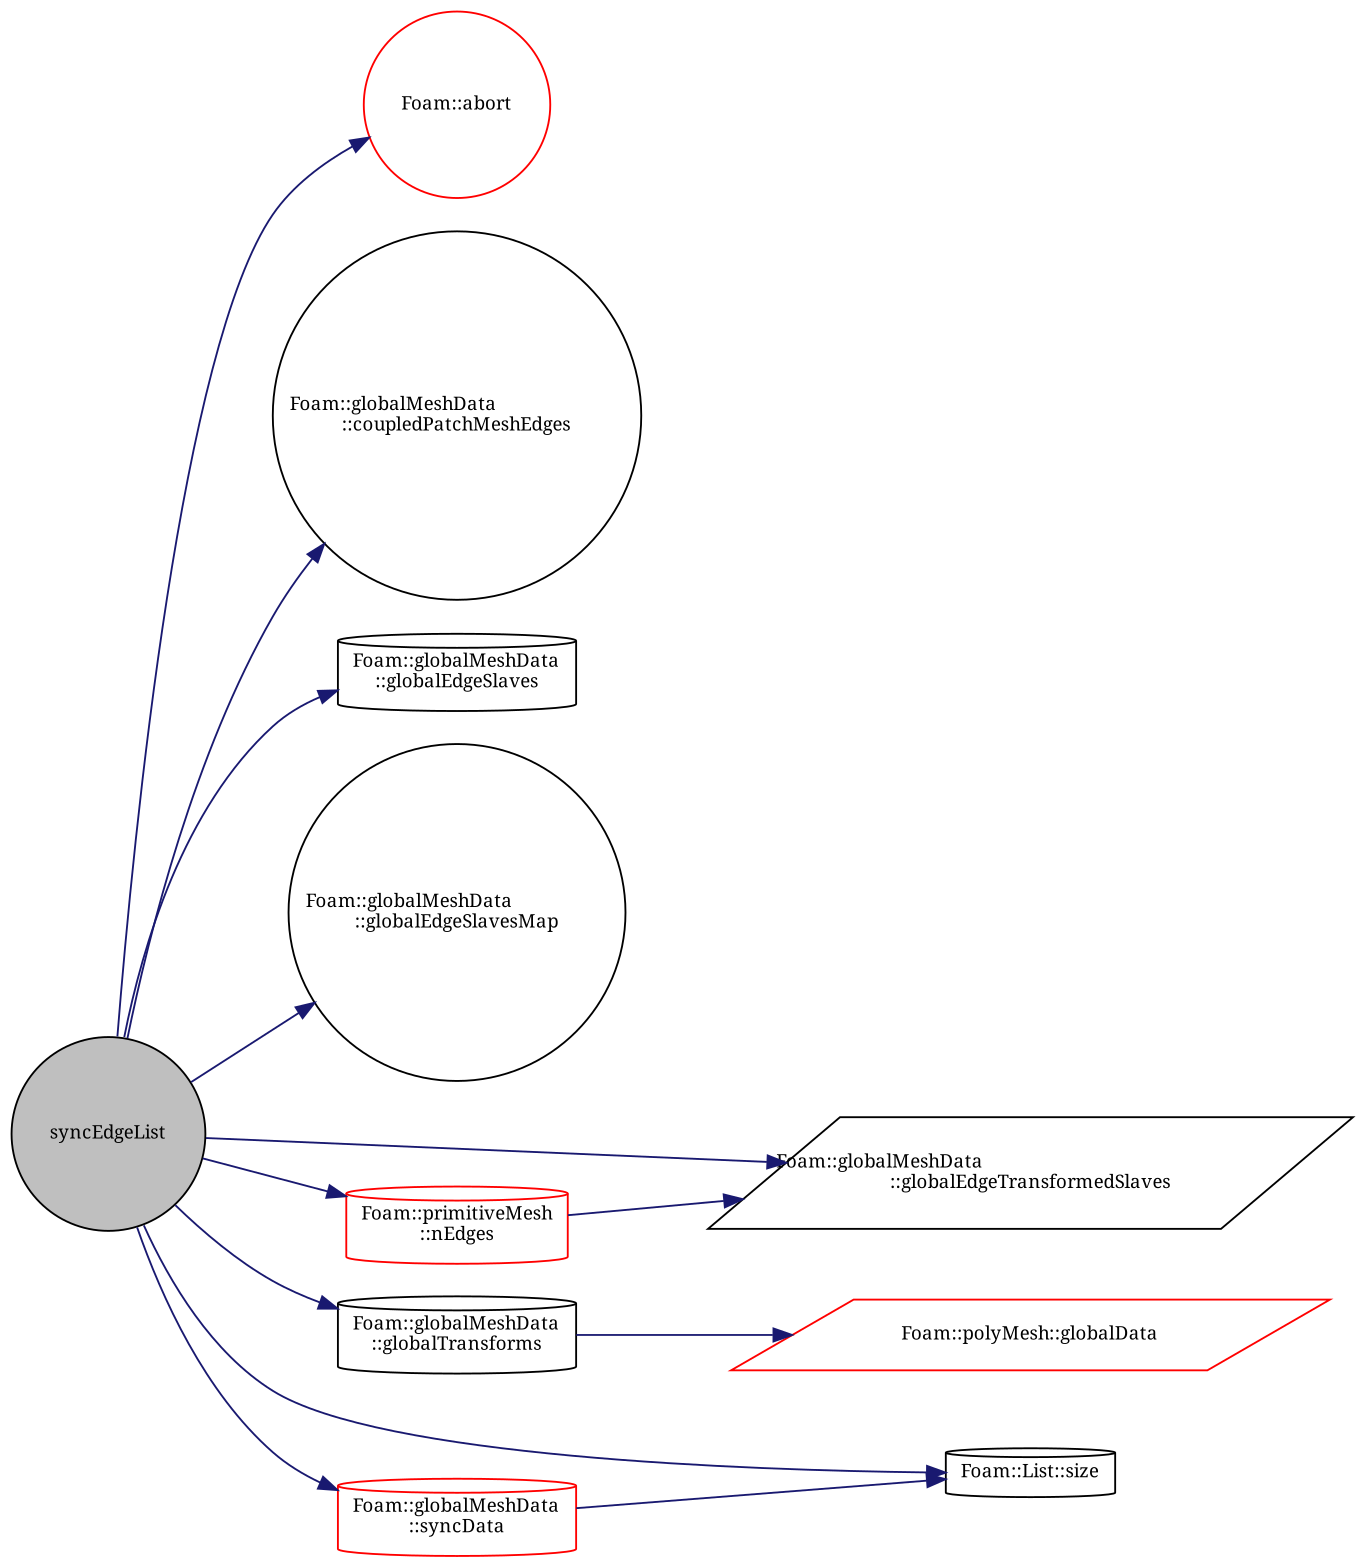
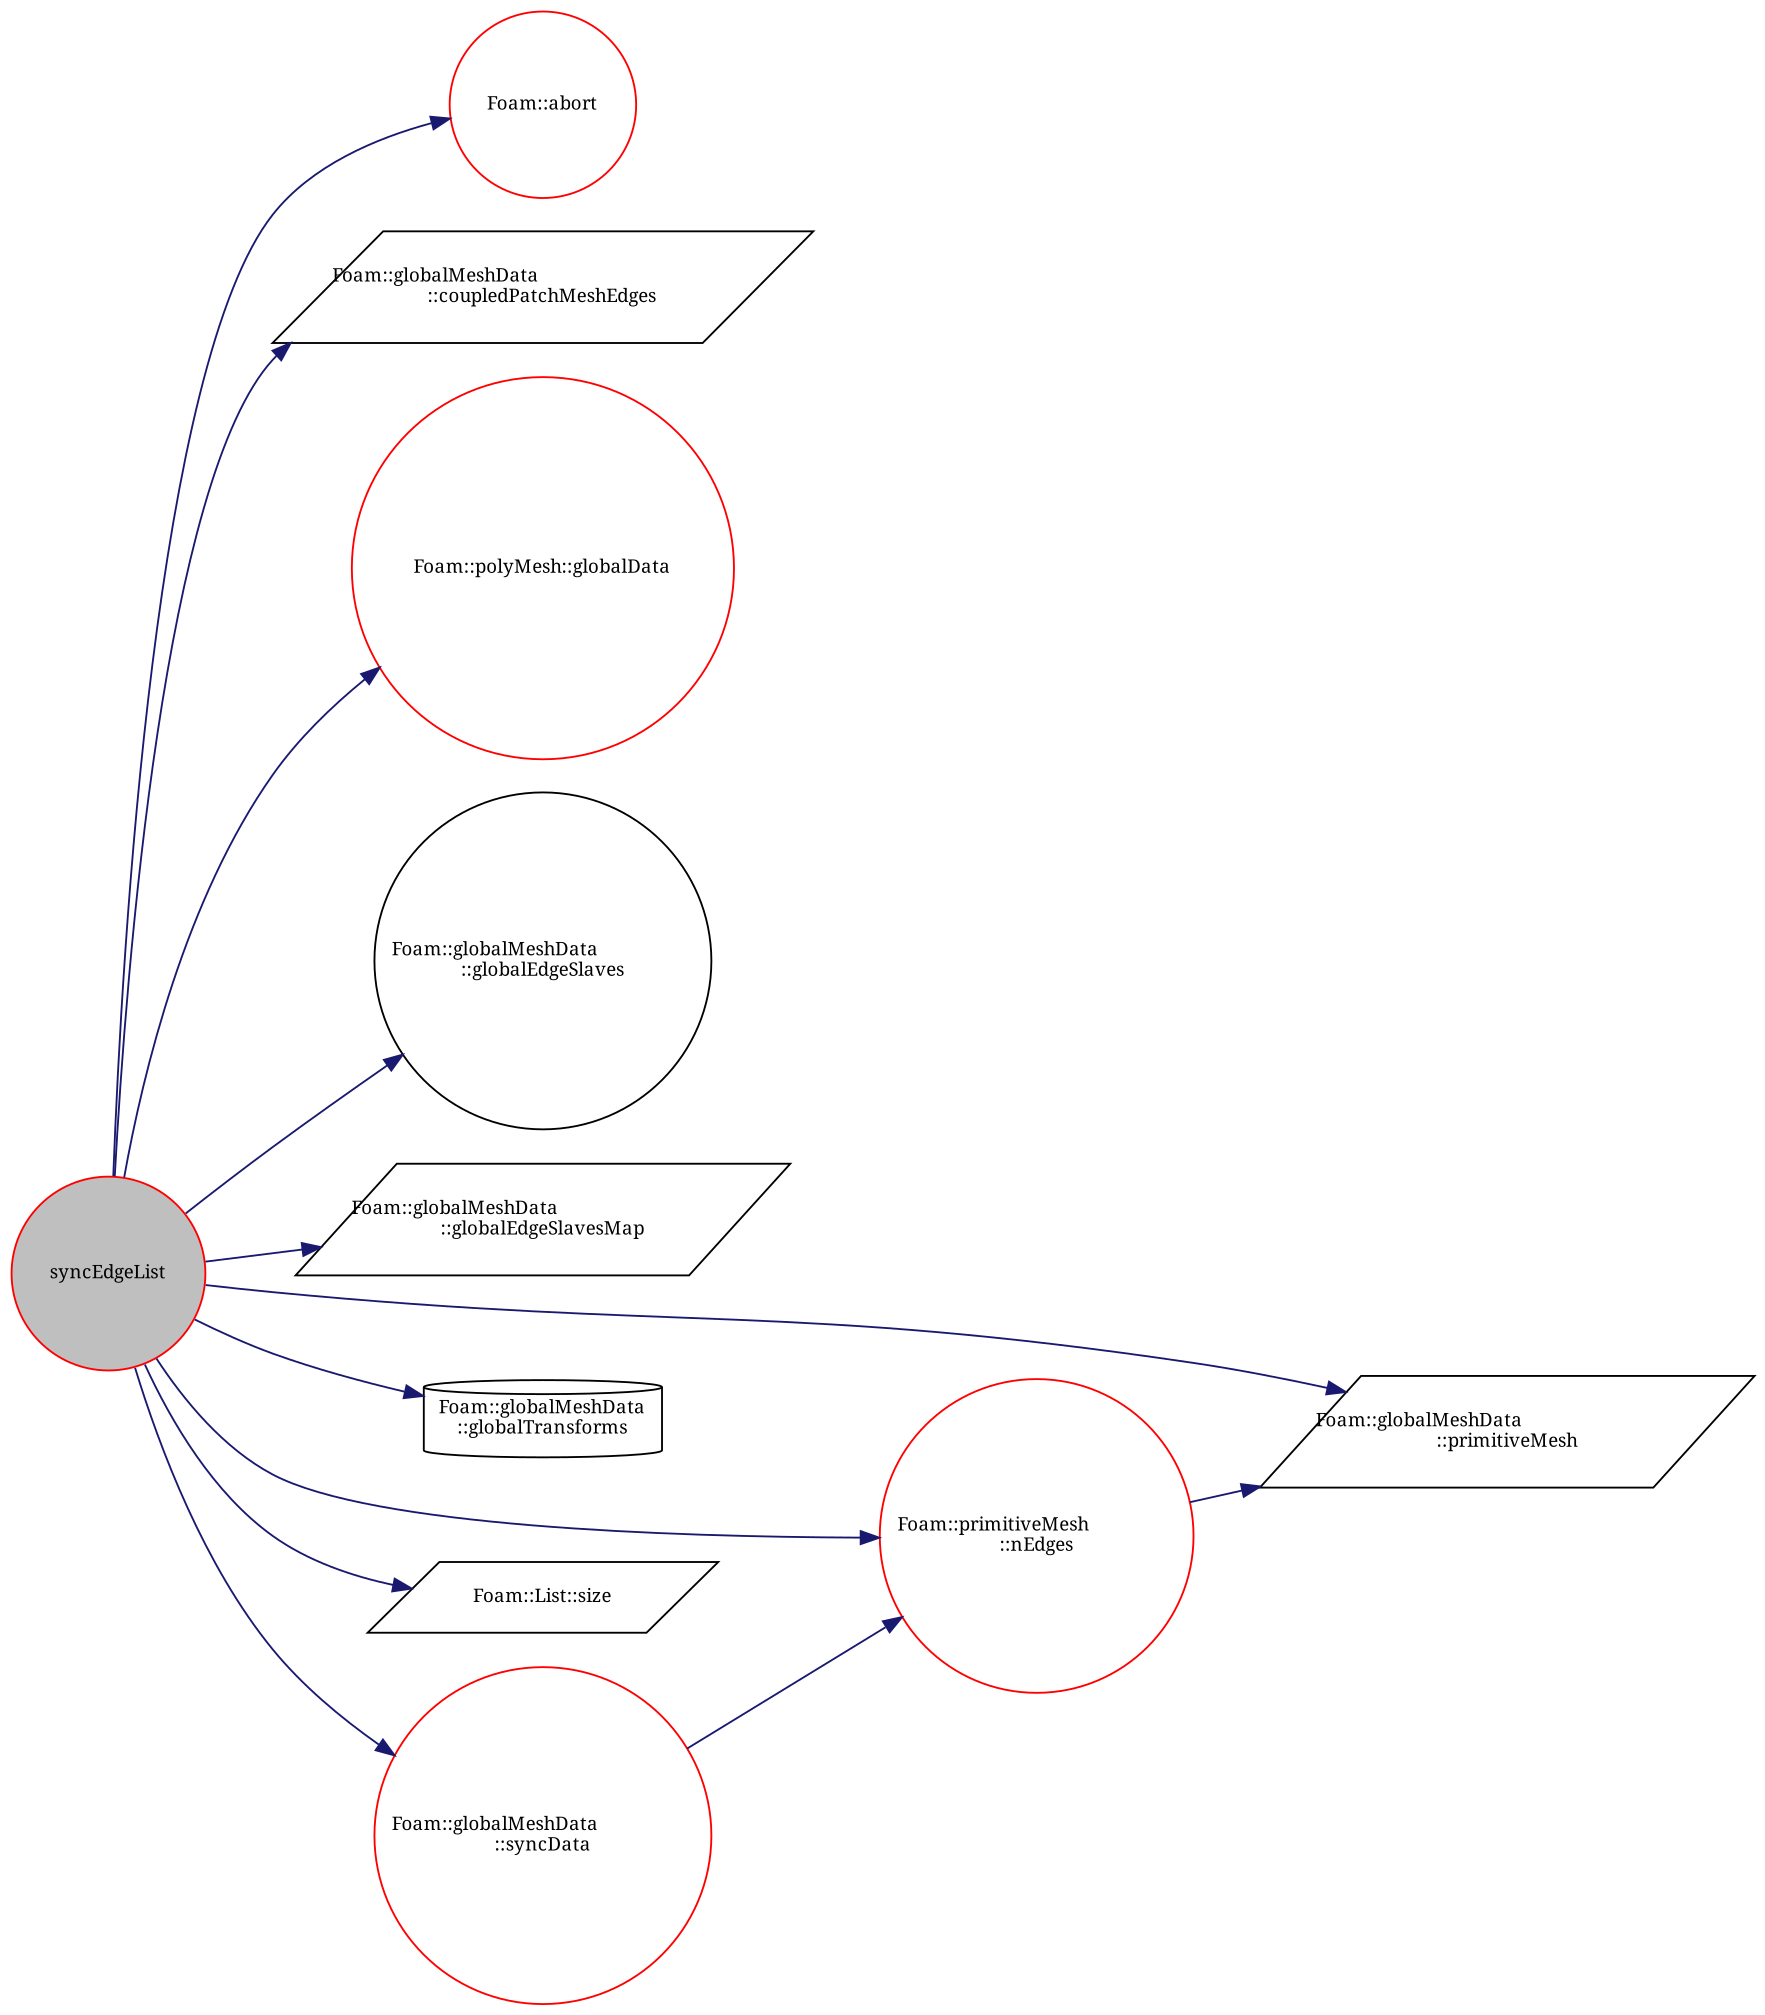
(457, 416) -> (543, 287)
(457, 672) -> (543, 961)
(457, 913) -> (543, 1220)
(108, 1134) -> (108, 1274)
(1030, 1173) -> (1507, 1432)
(457, 1225) -> (1037, 1536)
(675, 1335) -> (202, 906)
(1030, 1335) -> (543, 568)
(1030, 1473) -> (543, 1597)
(751, 1494) -> (786, 1688)
(457, 1517) -> (543, 1836)
